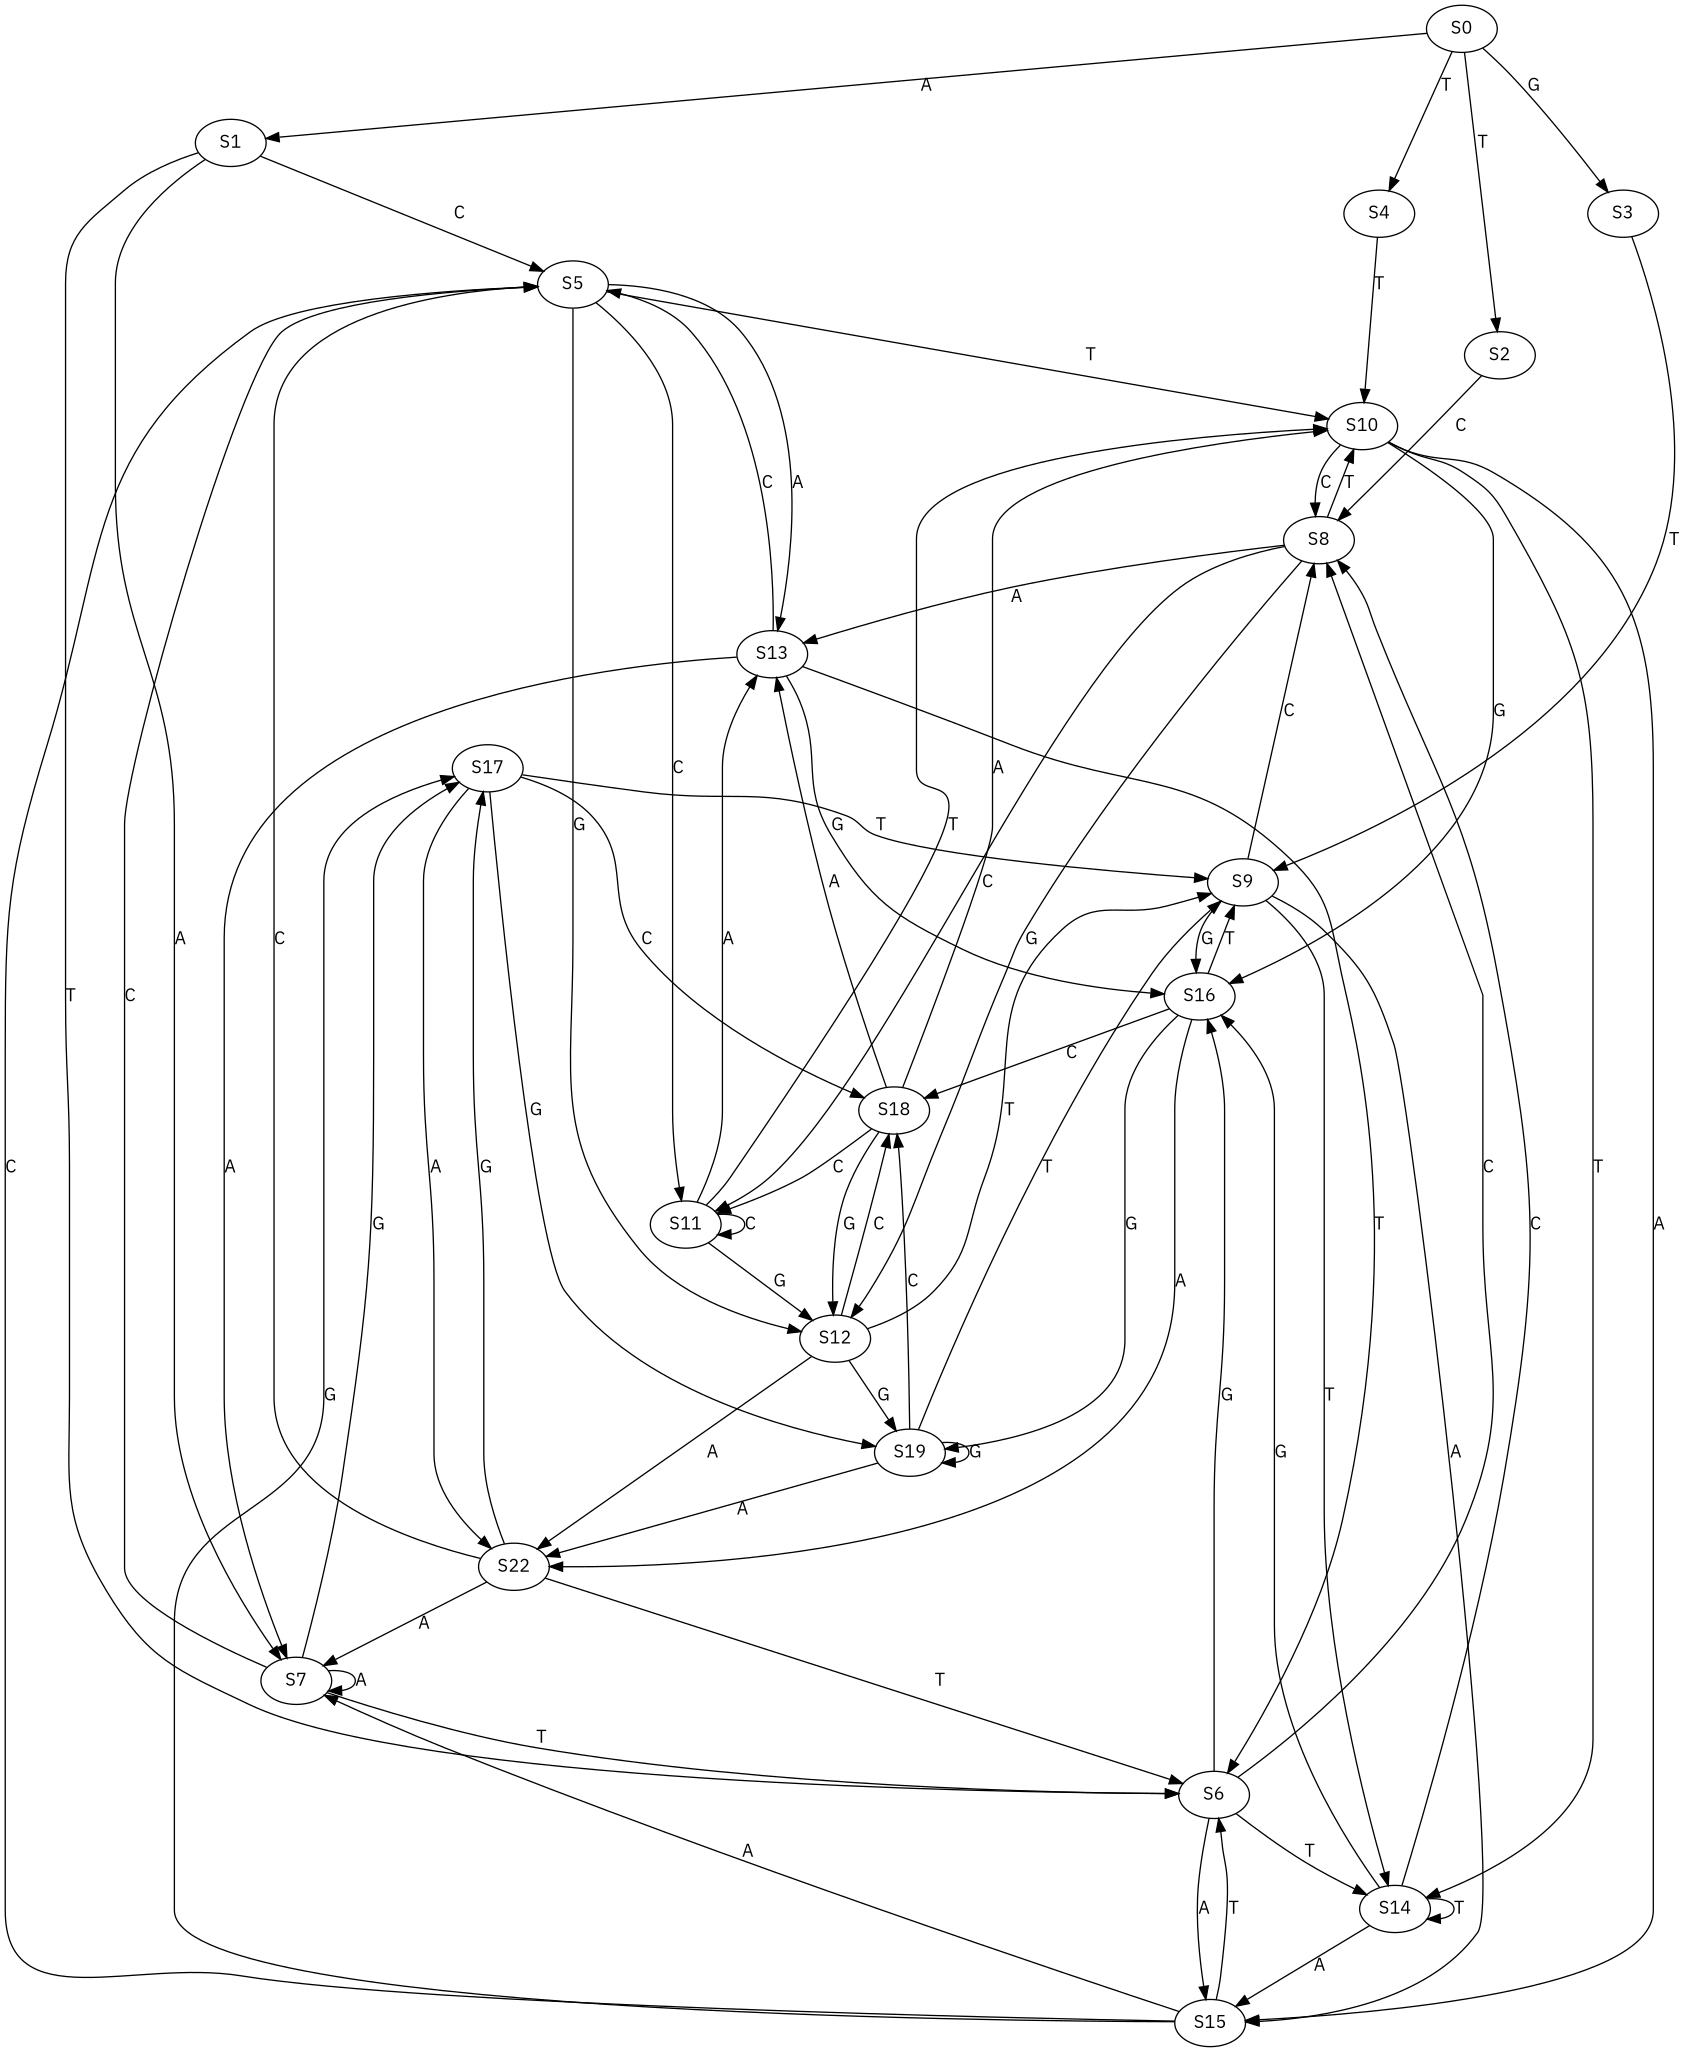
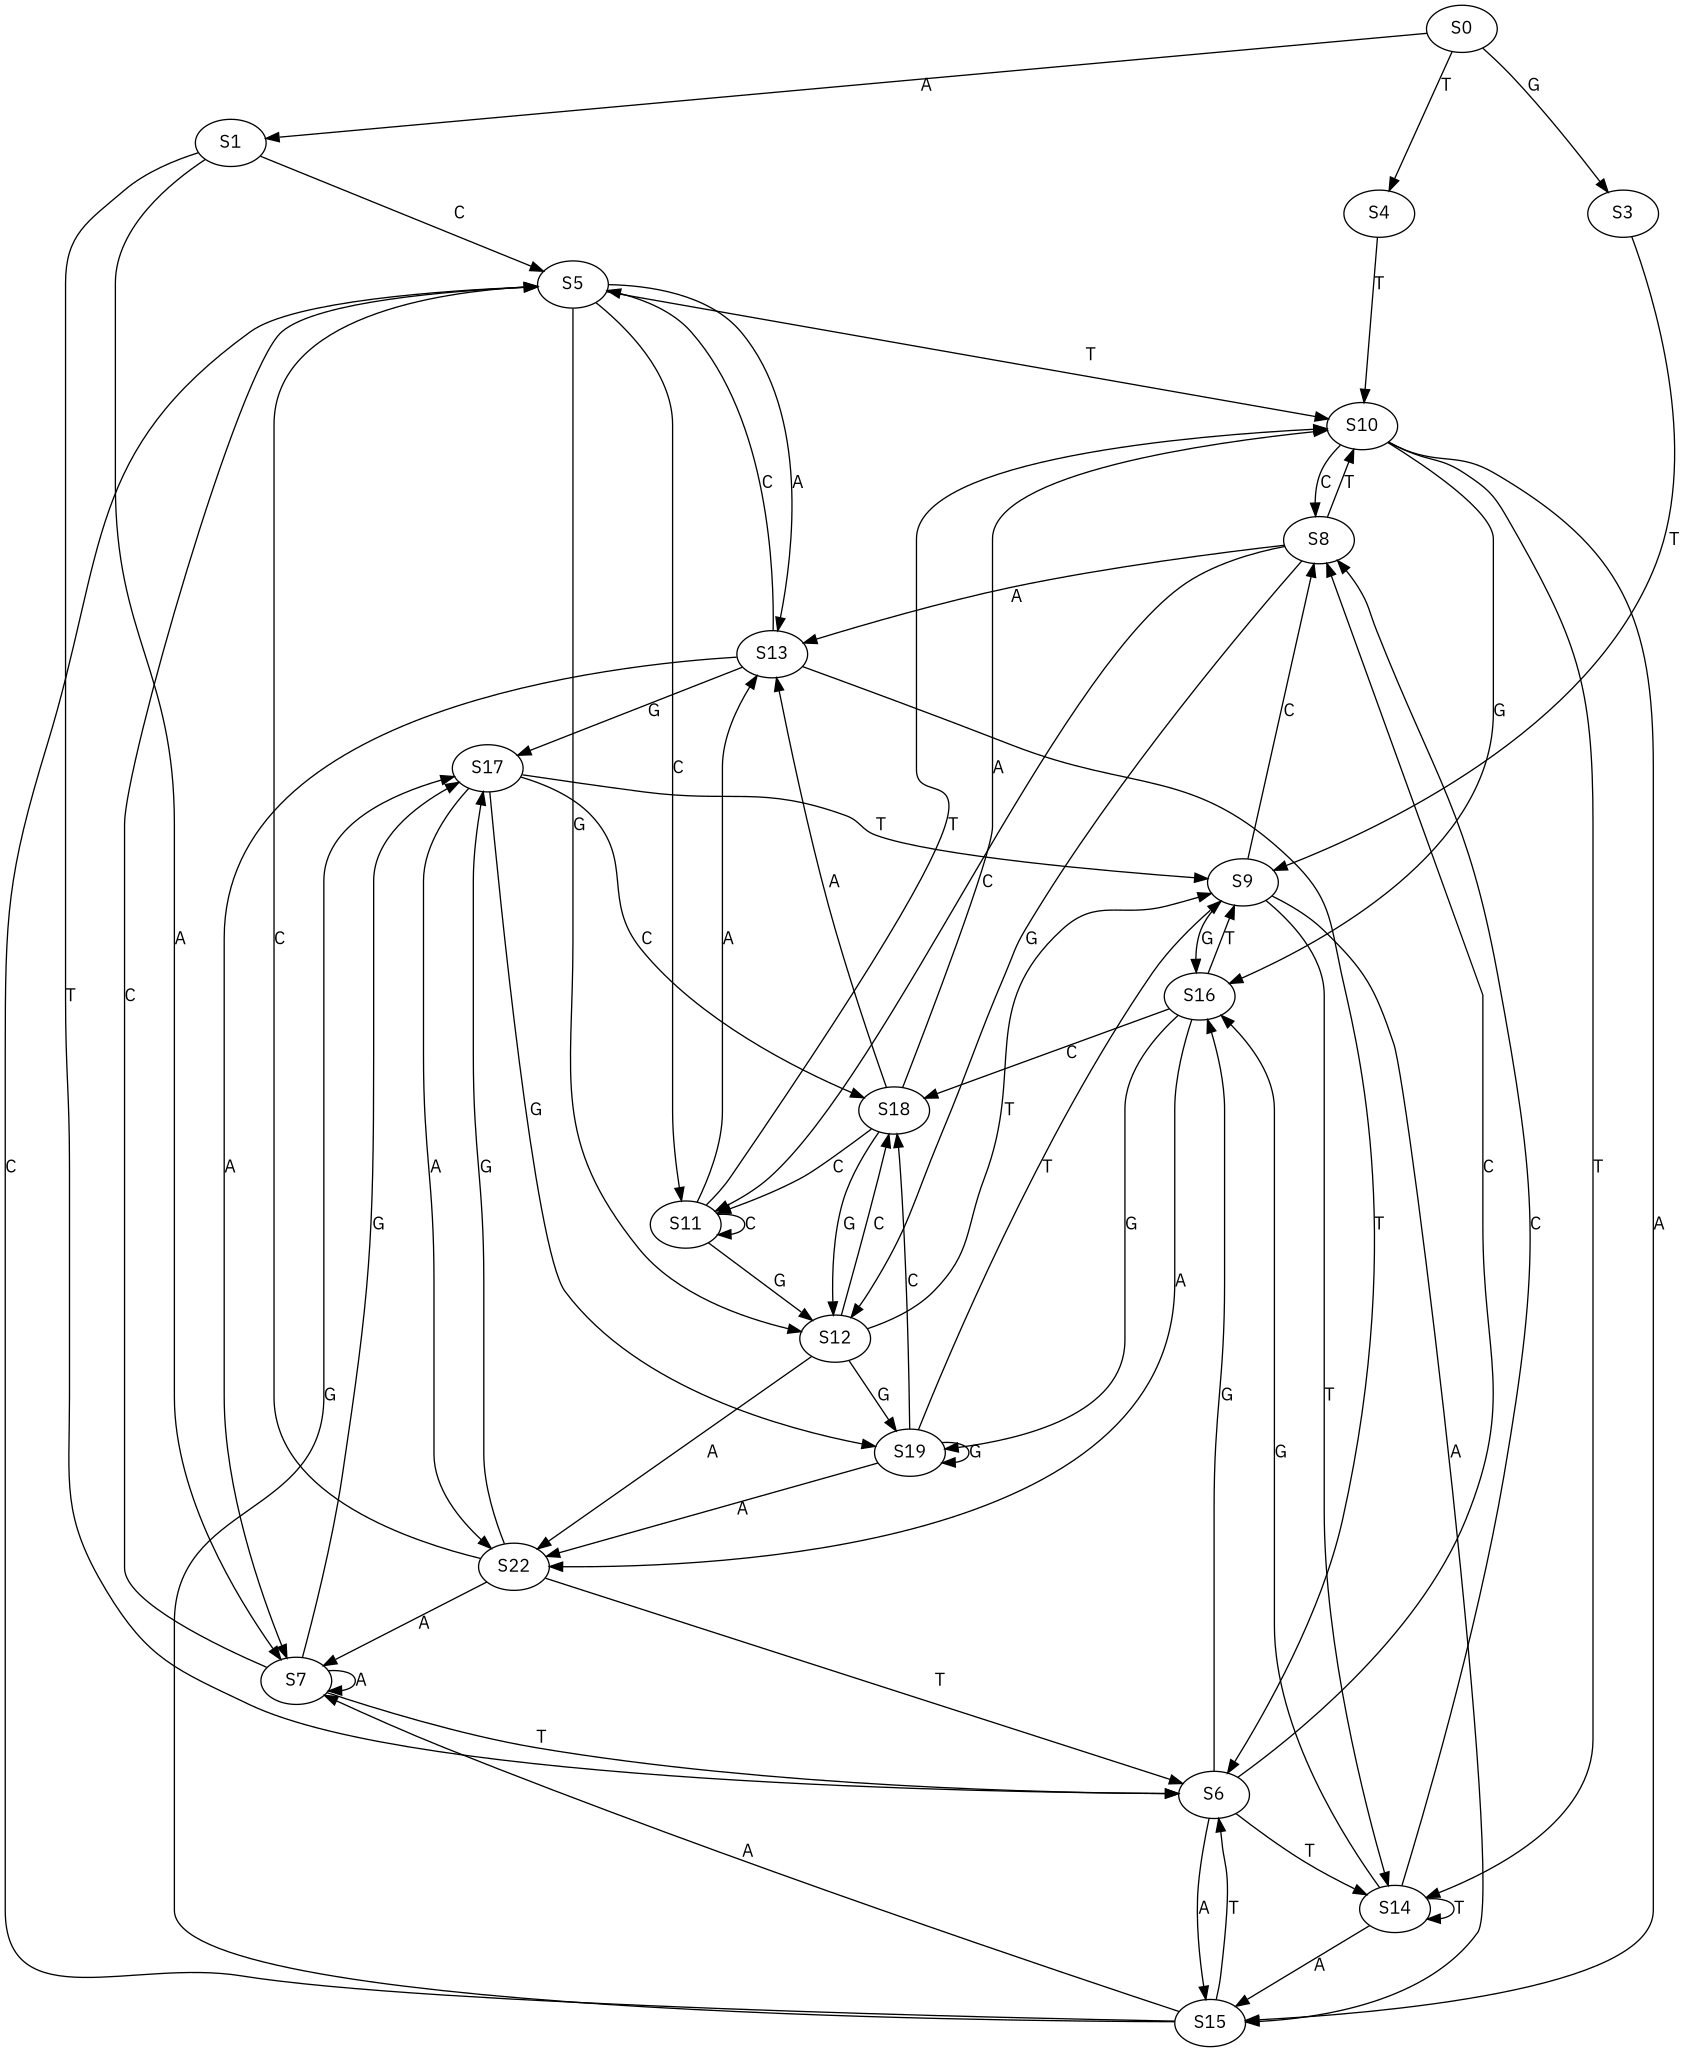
(1500, 355) -> none
(886, 905) -> (636, 709)
